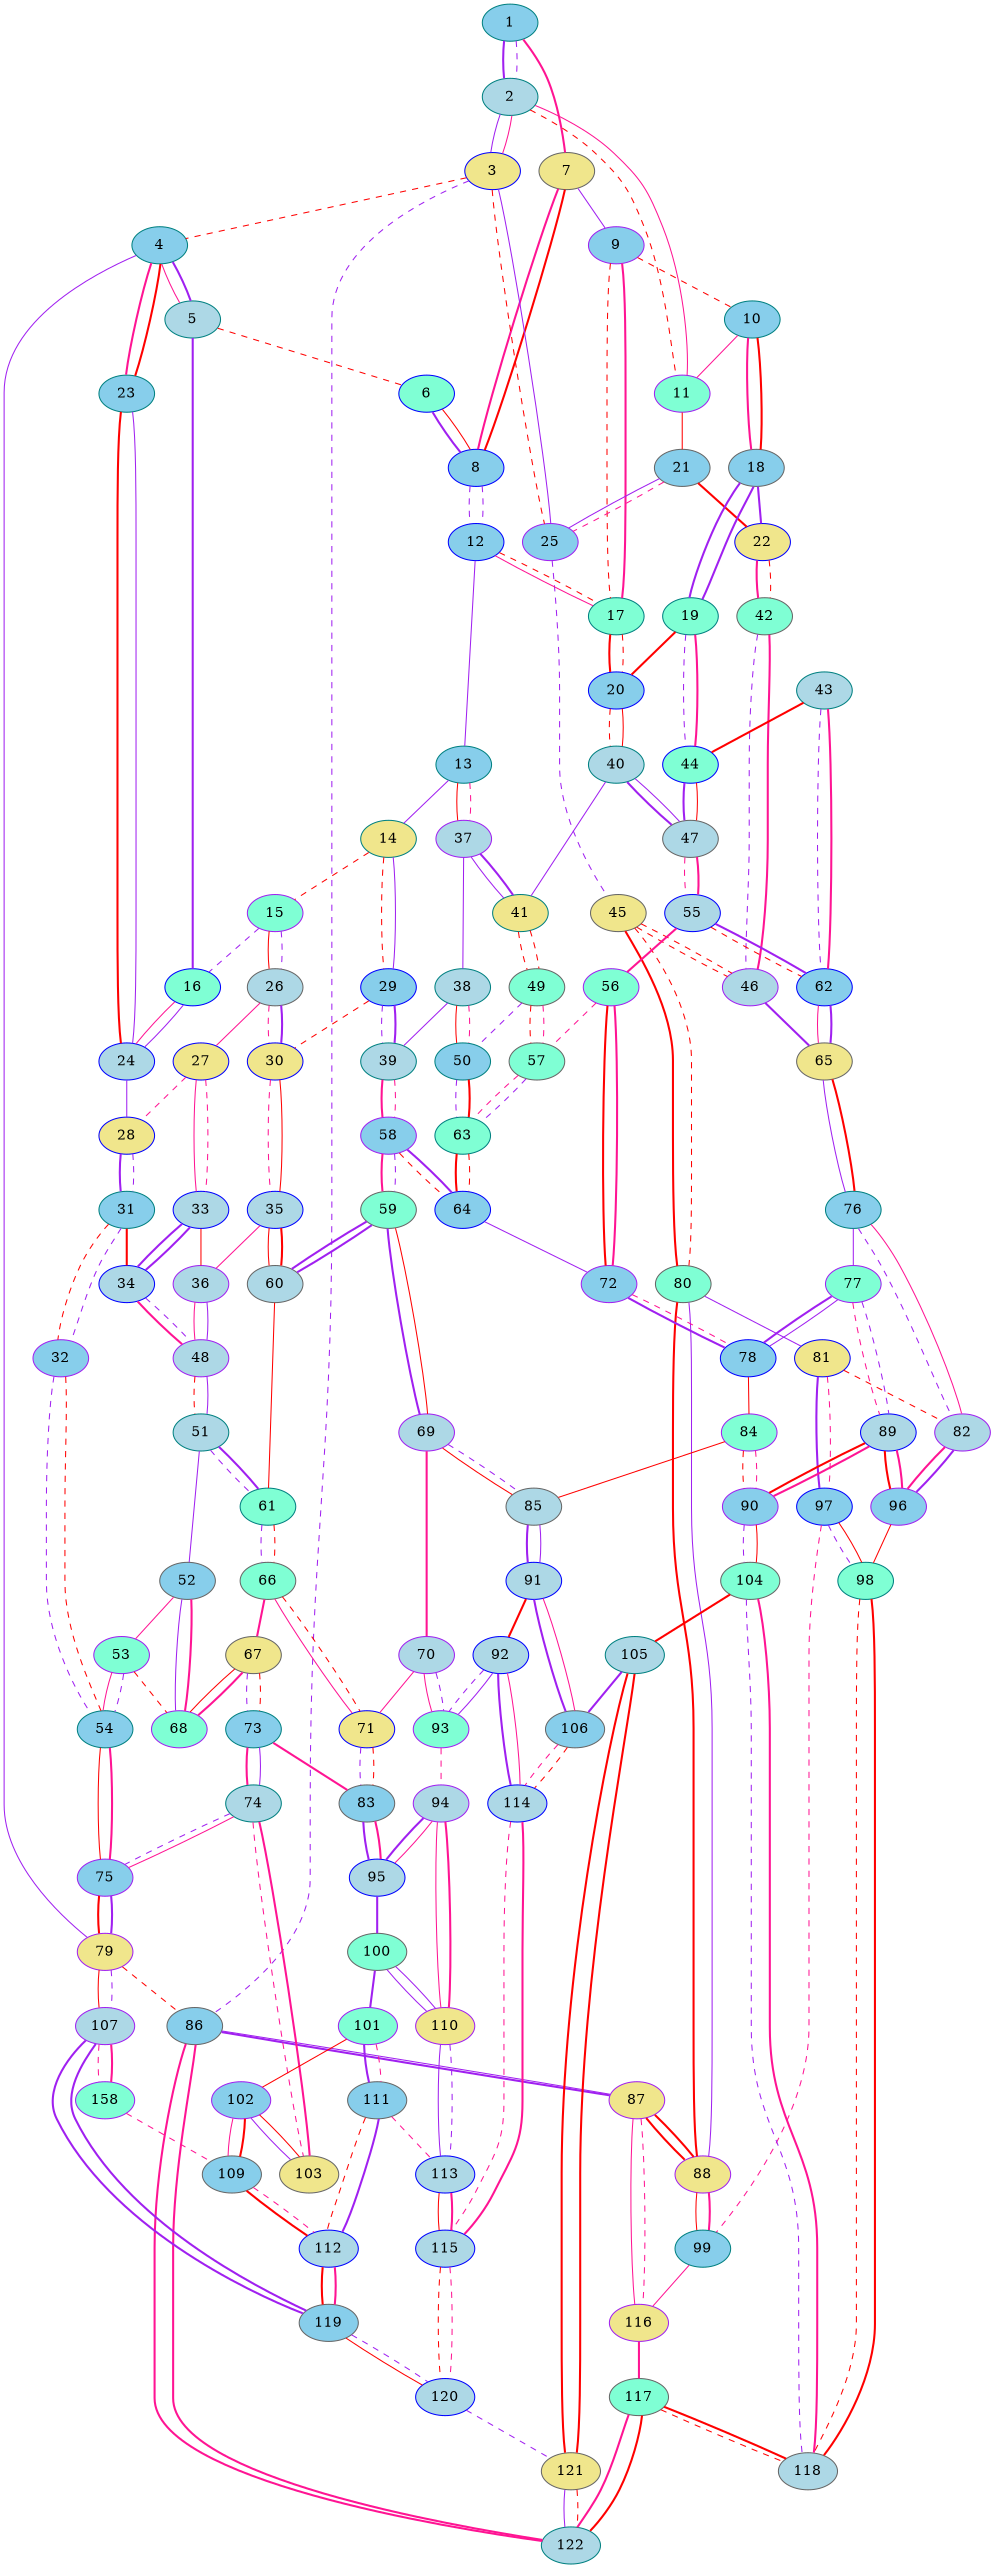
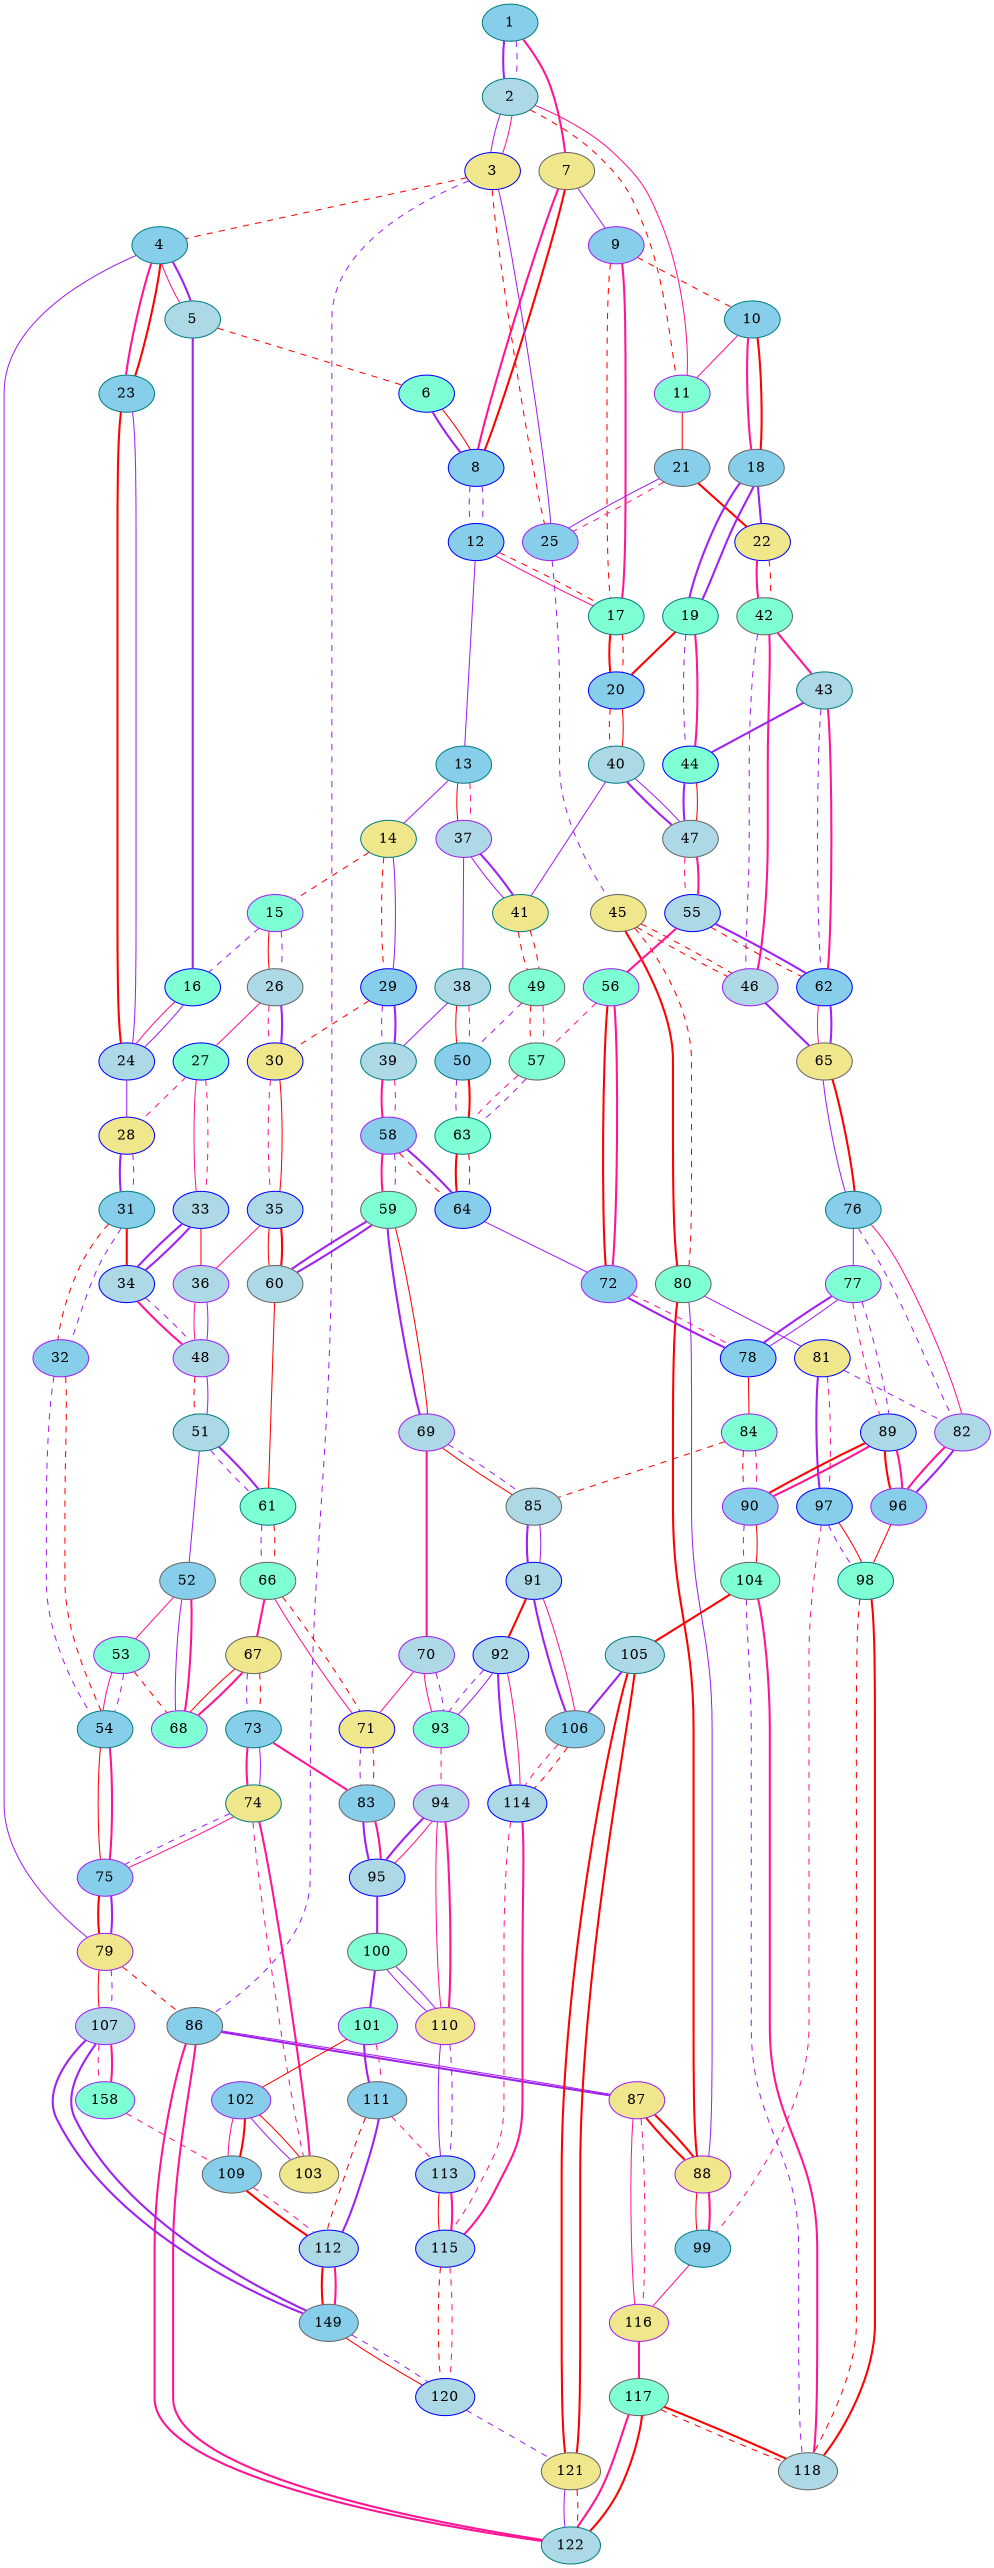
none -> (795, 653)
(758, 727) -> (758, 727)
(201, 1061) -> (201, 1061)
(892, 1395) -> (892, 1395)
(642, 1470) -> (642, 1470)
(254, 1803) -> (254, 1803)
(329, 2323) -> (329, 2323)
